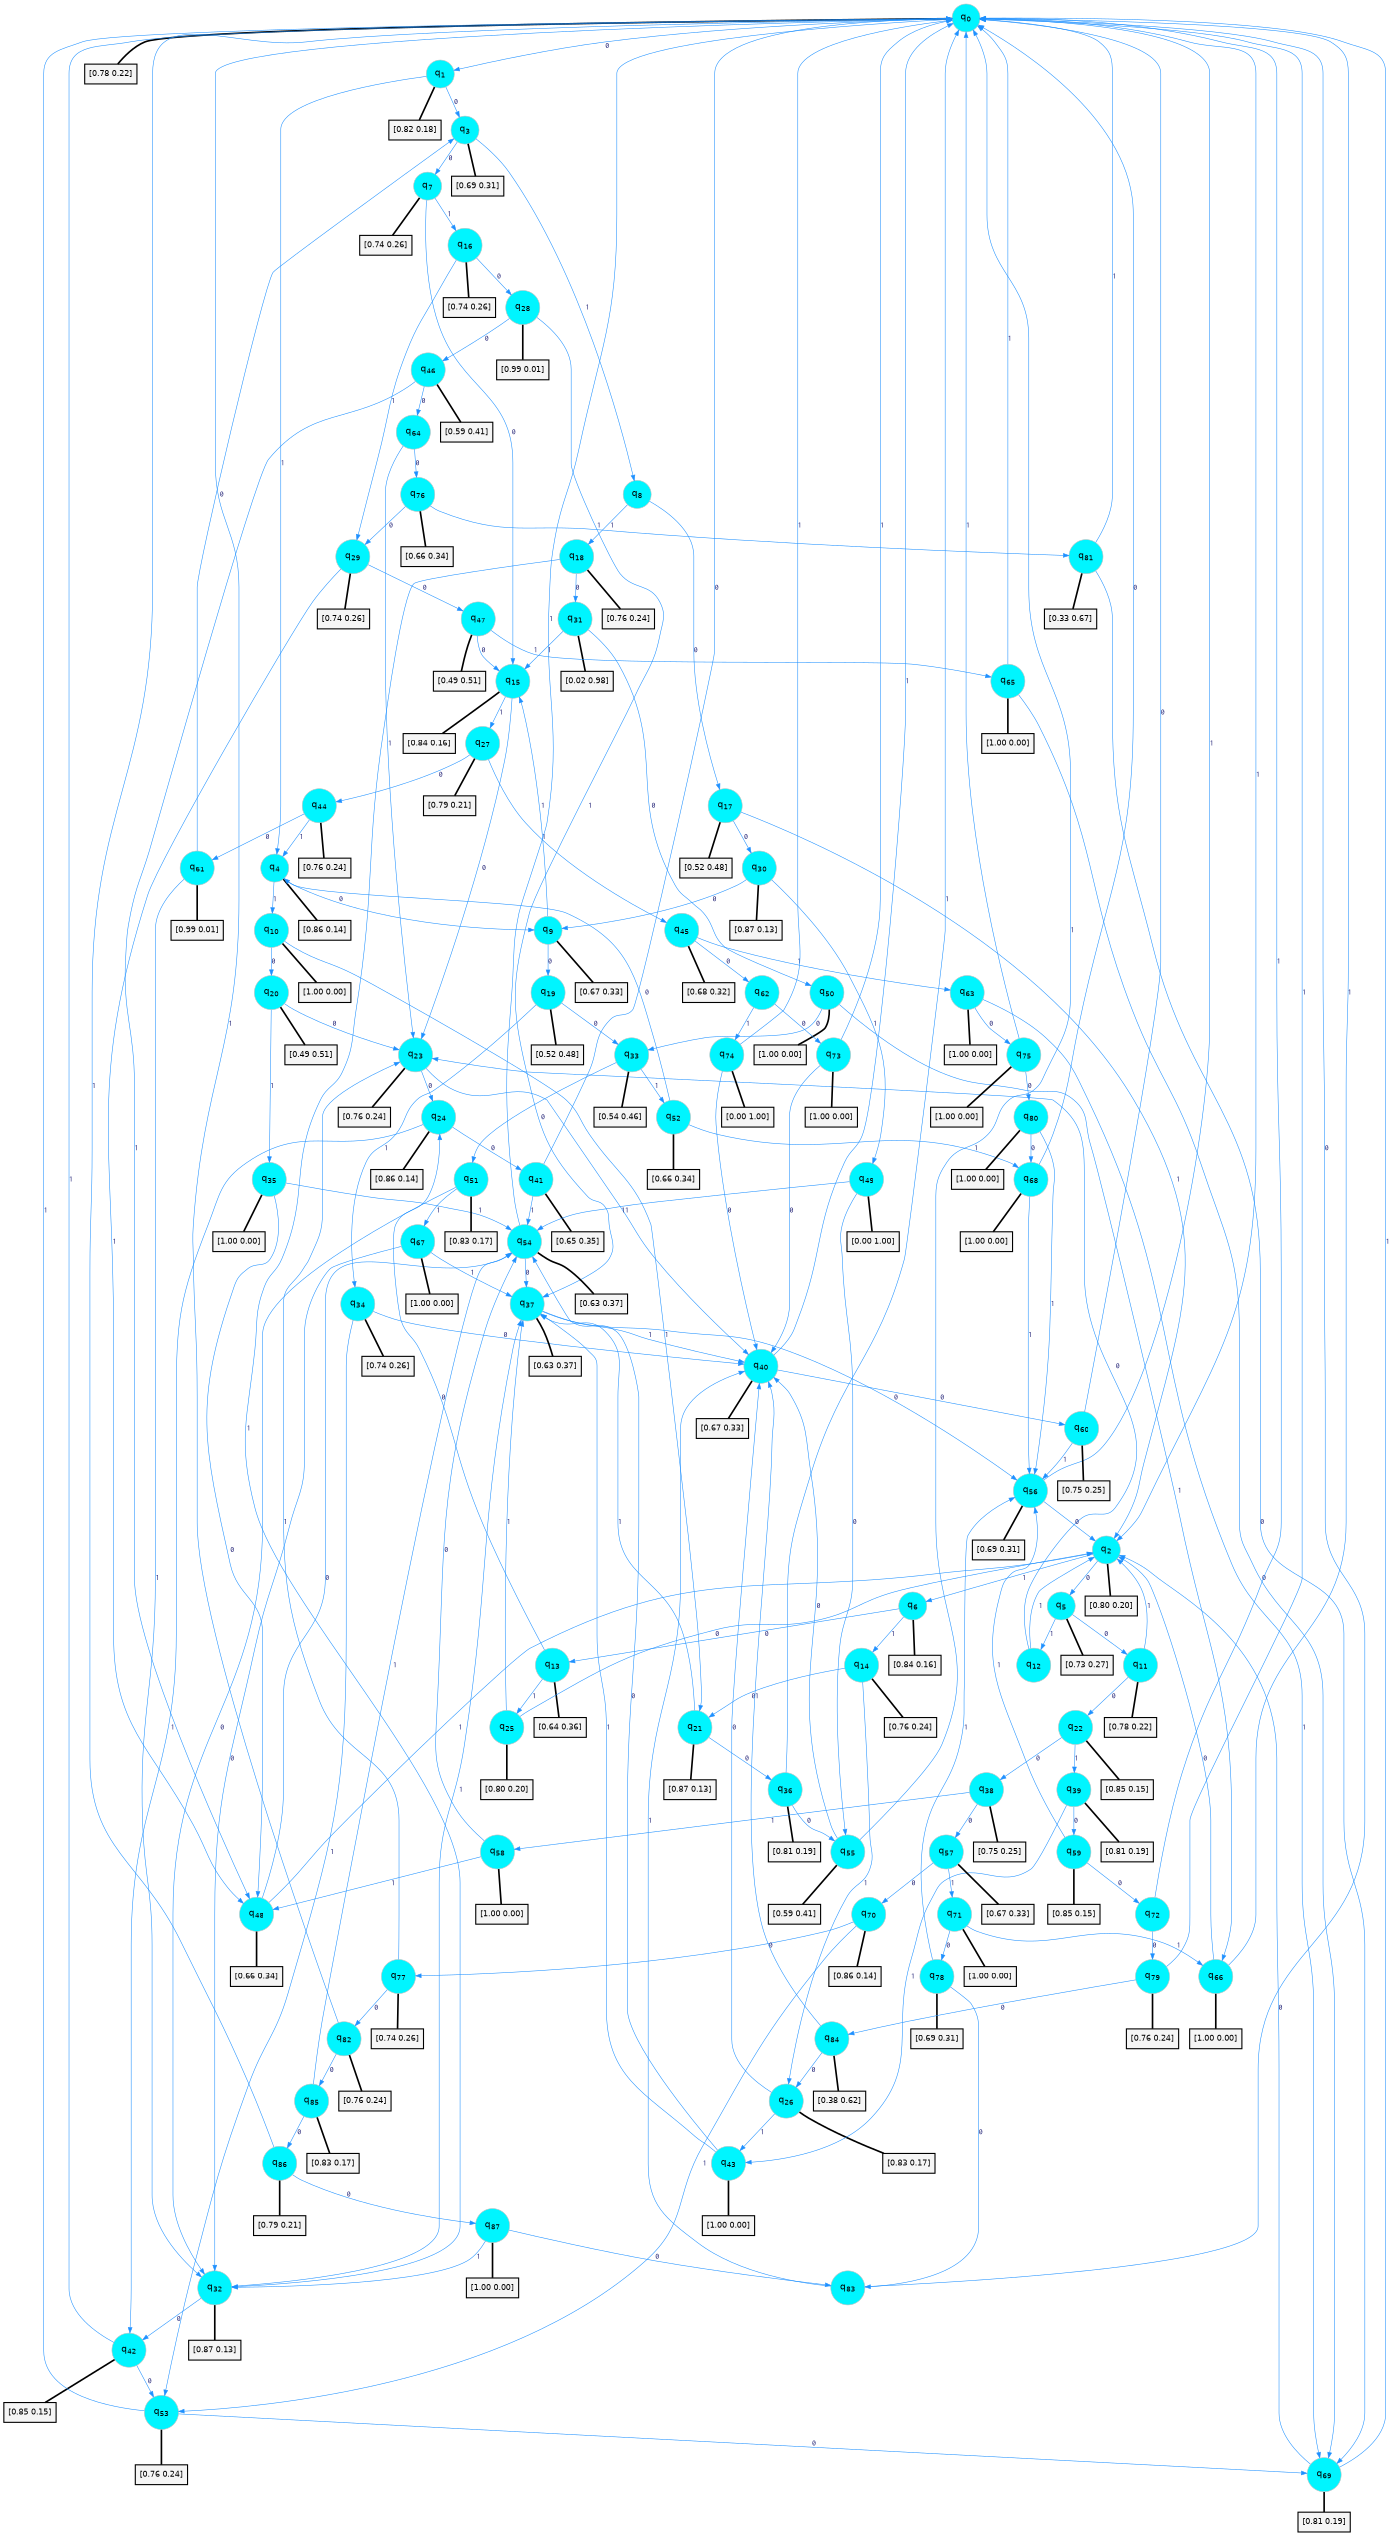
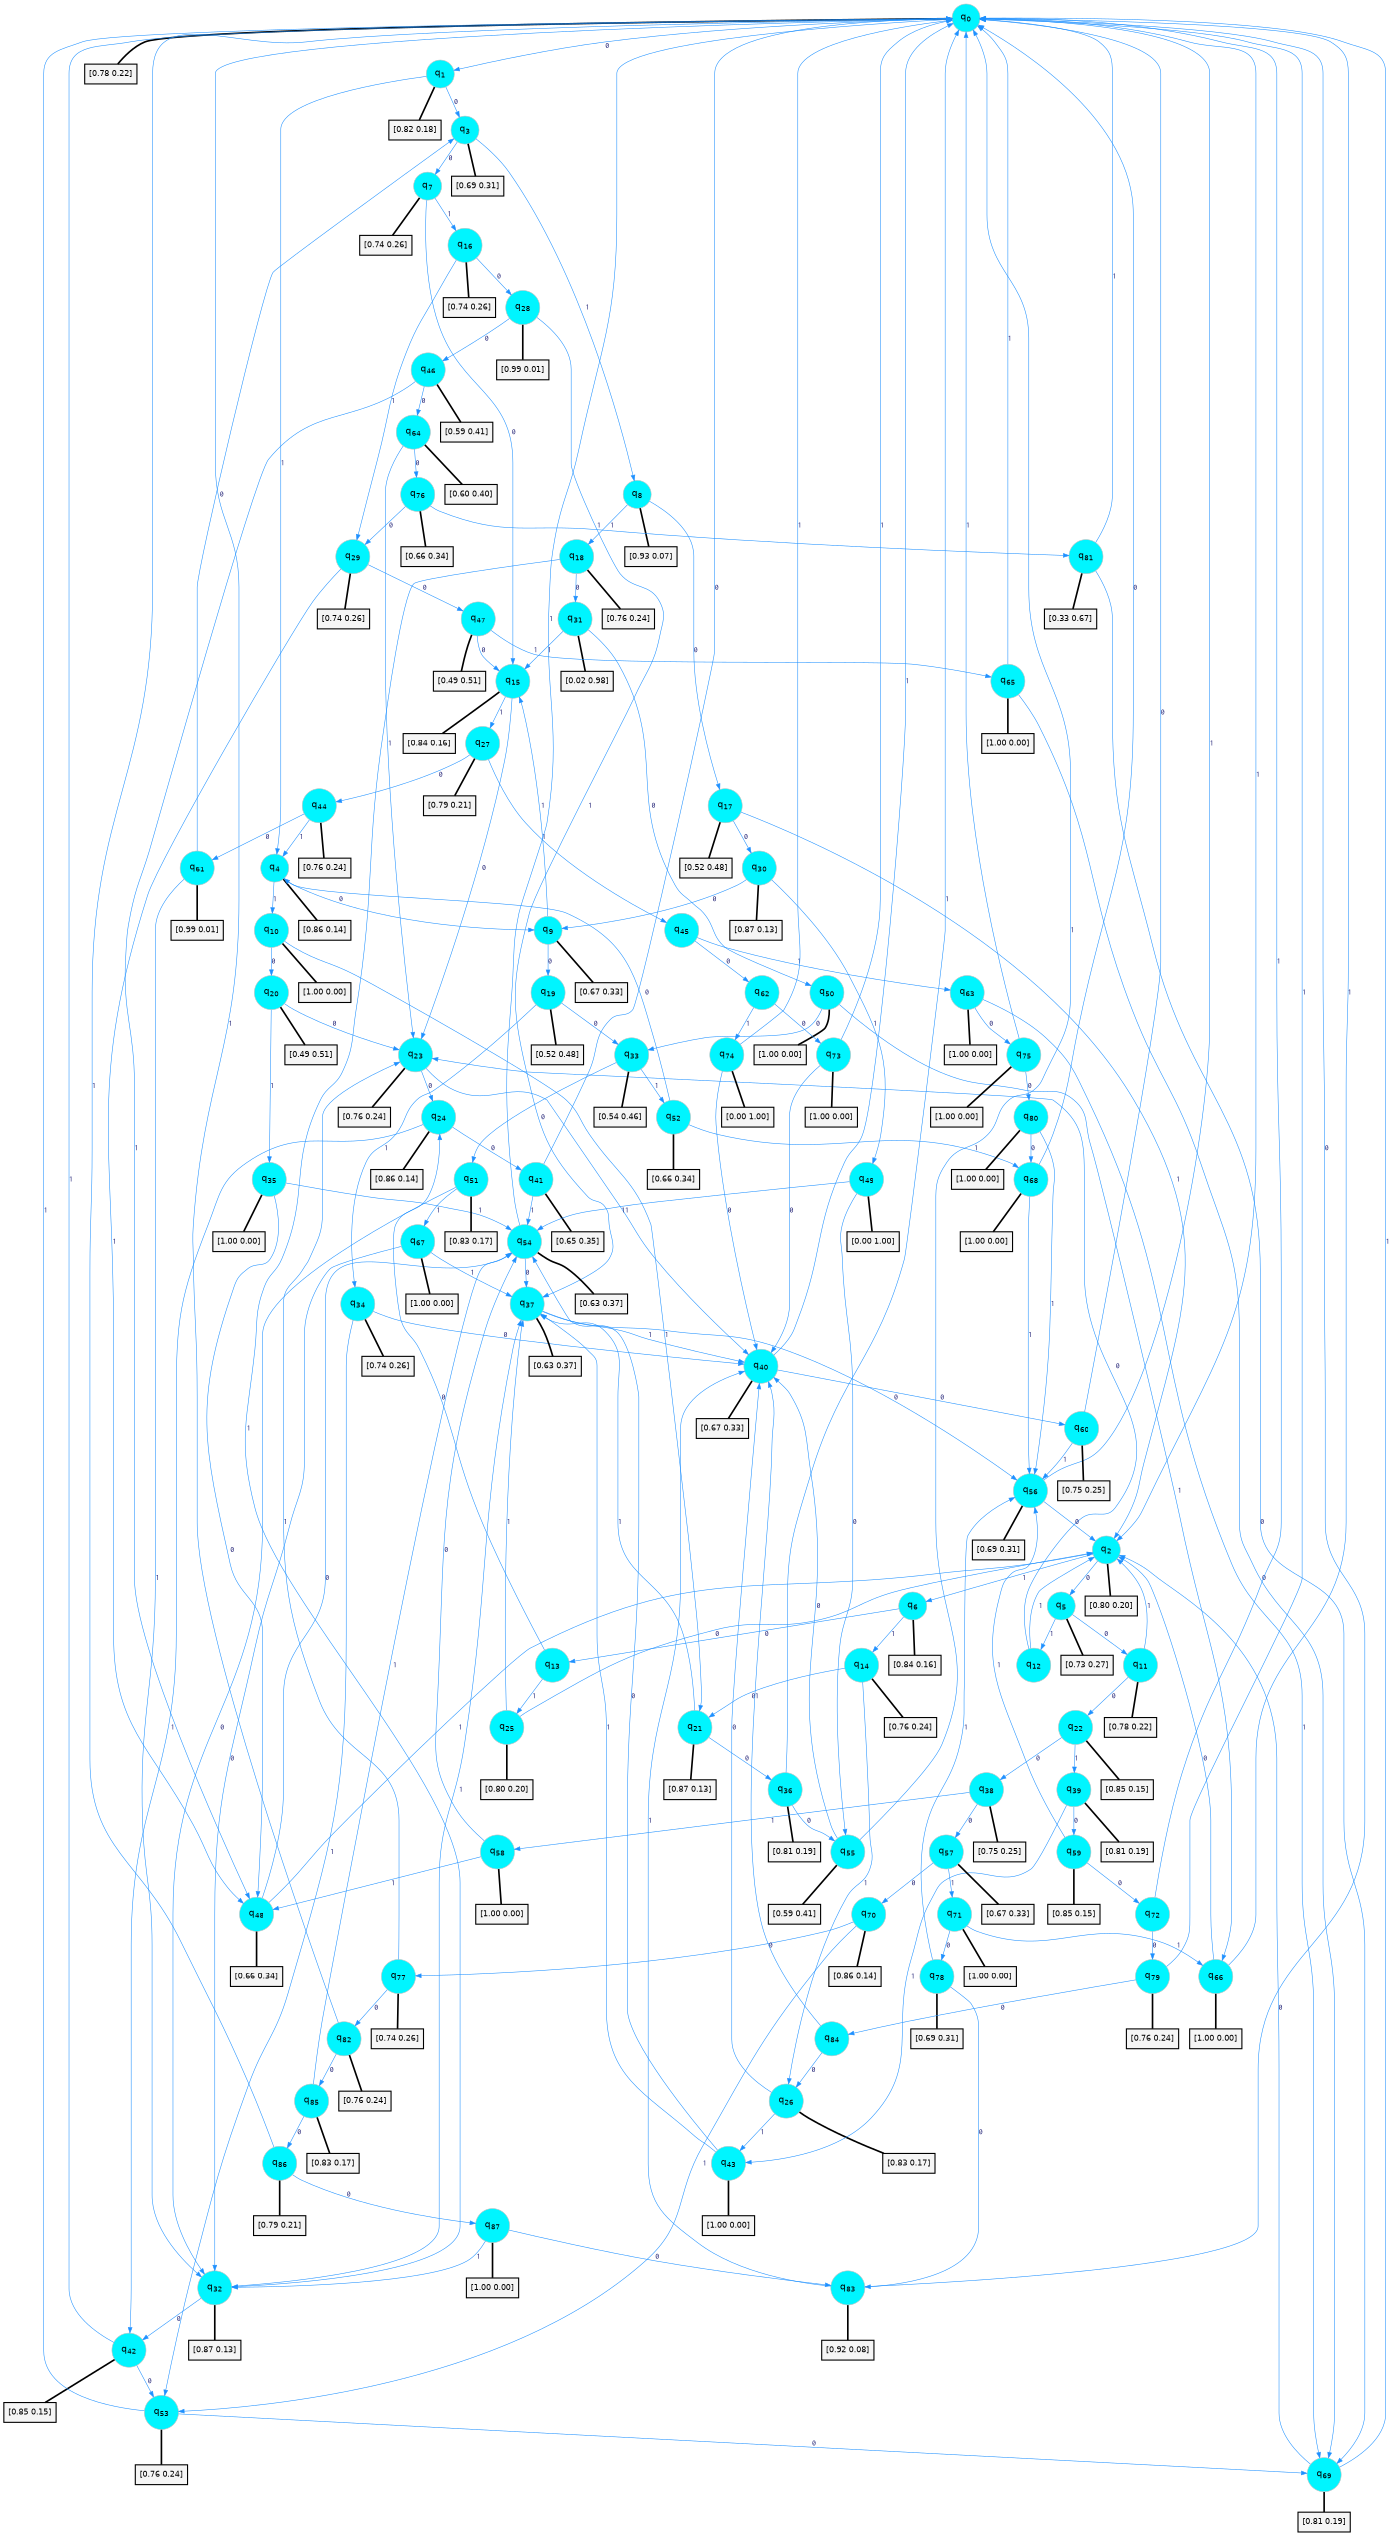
none -> (471, 494)
none -> (651, 557)
(709, 993) -> none
(560, 1727) -> none
(840, 2101) -> none
none -> (848, 2350)
